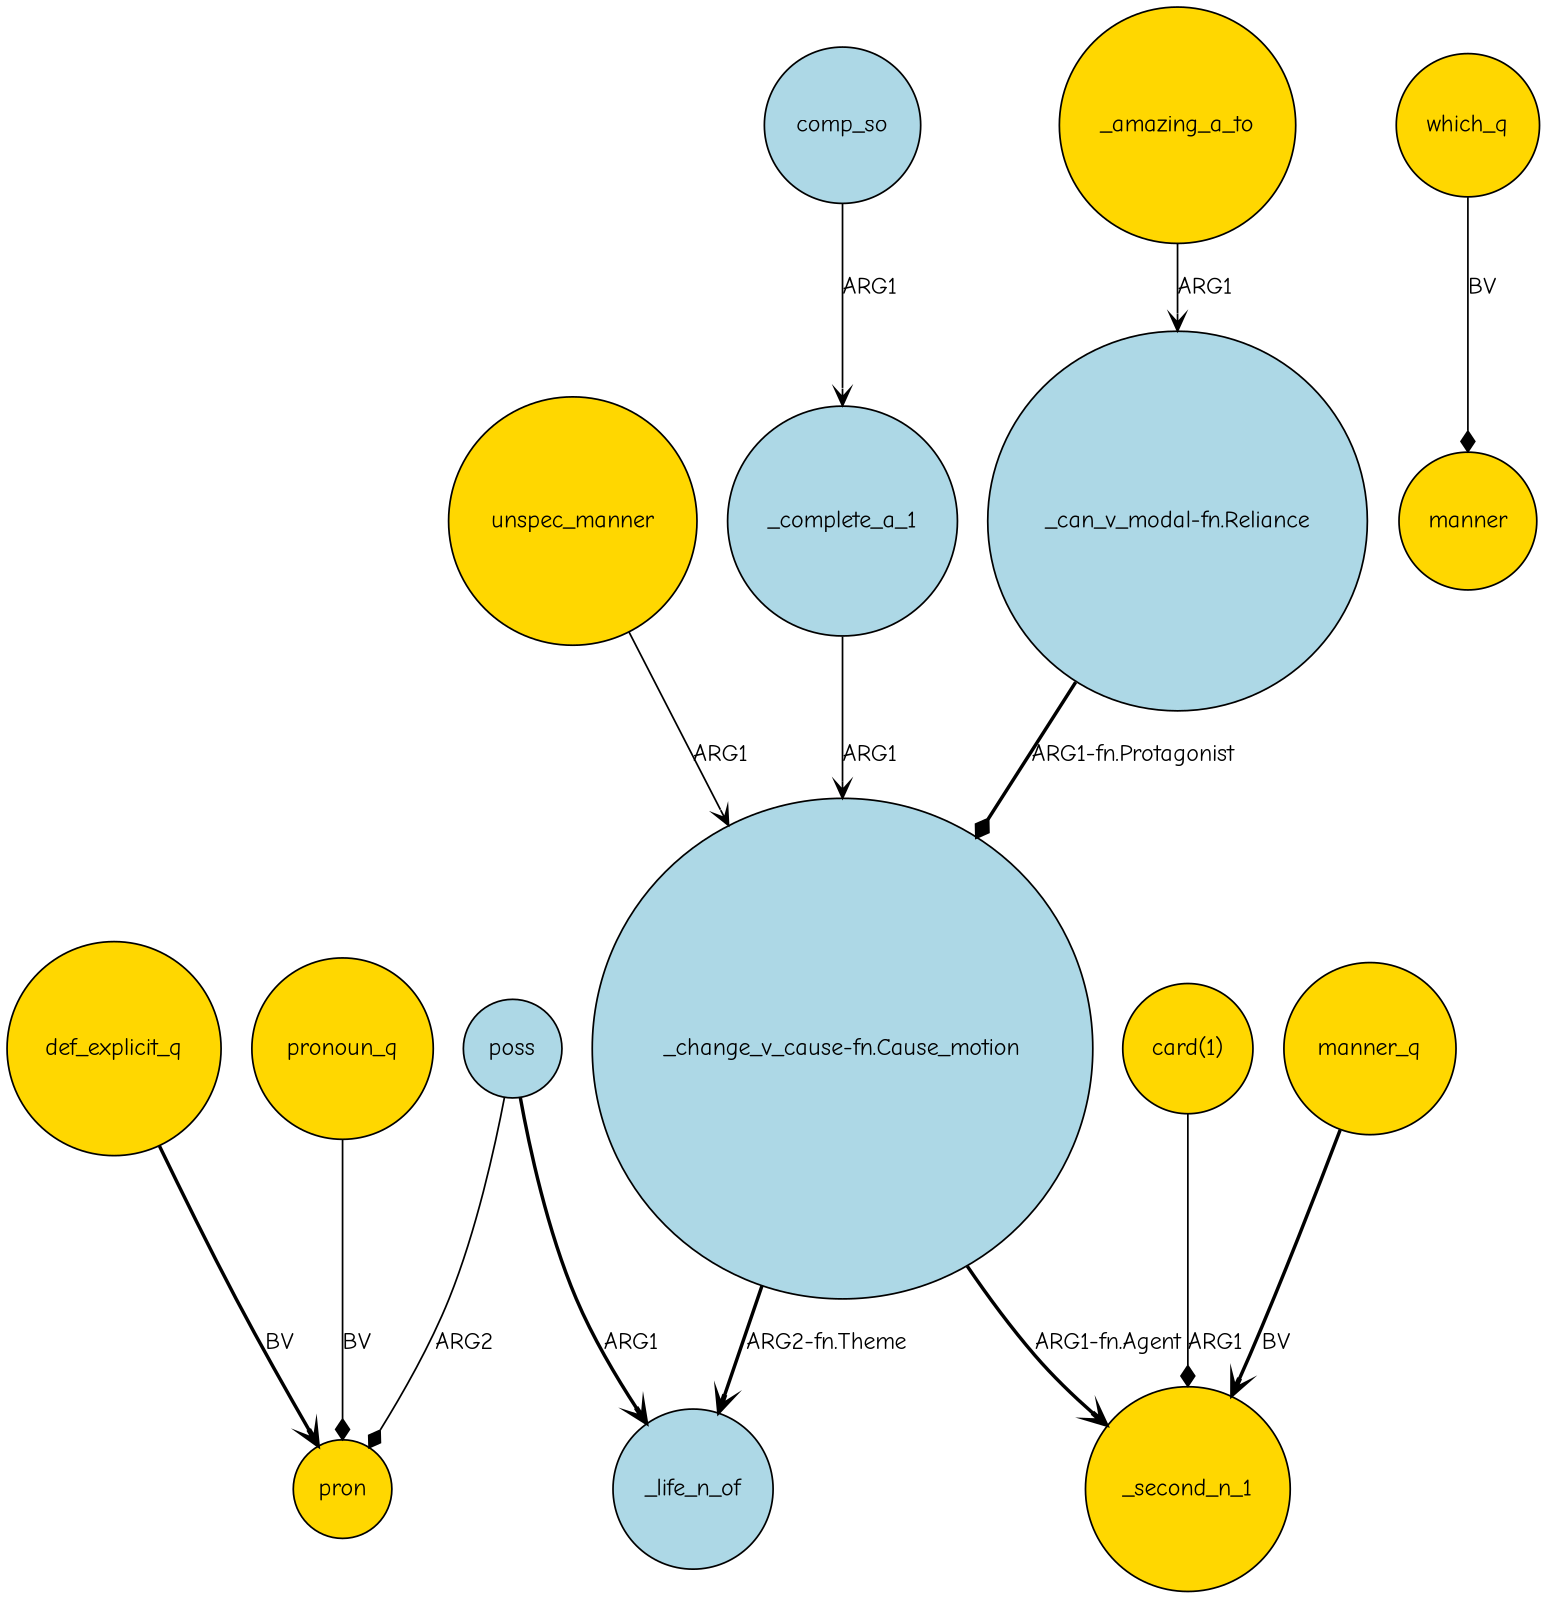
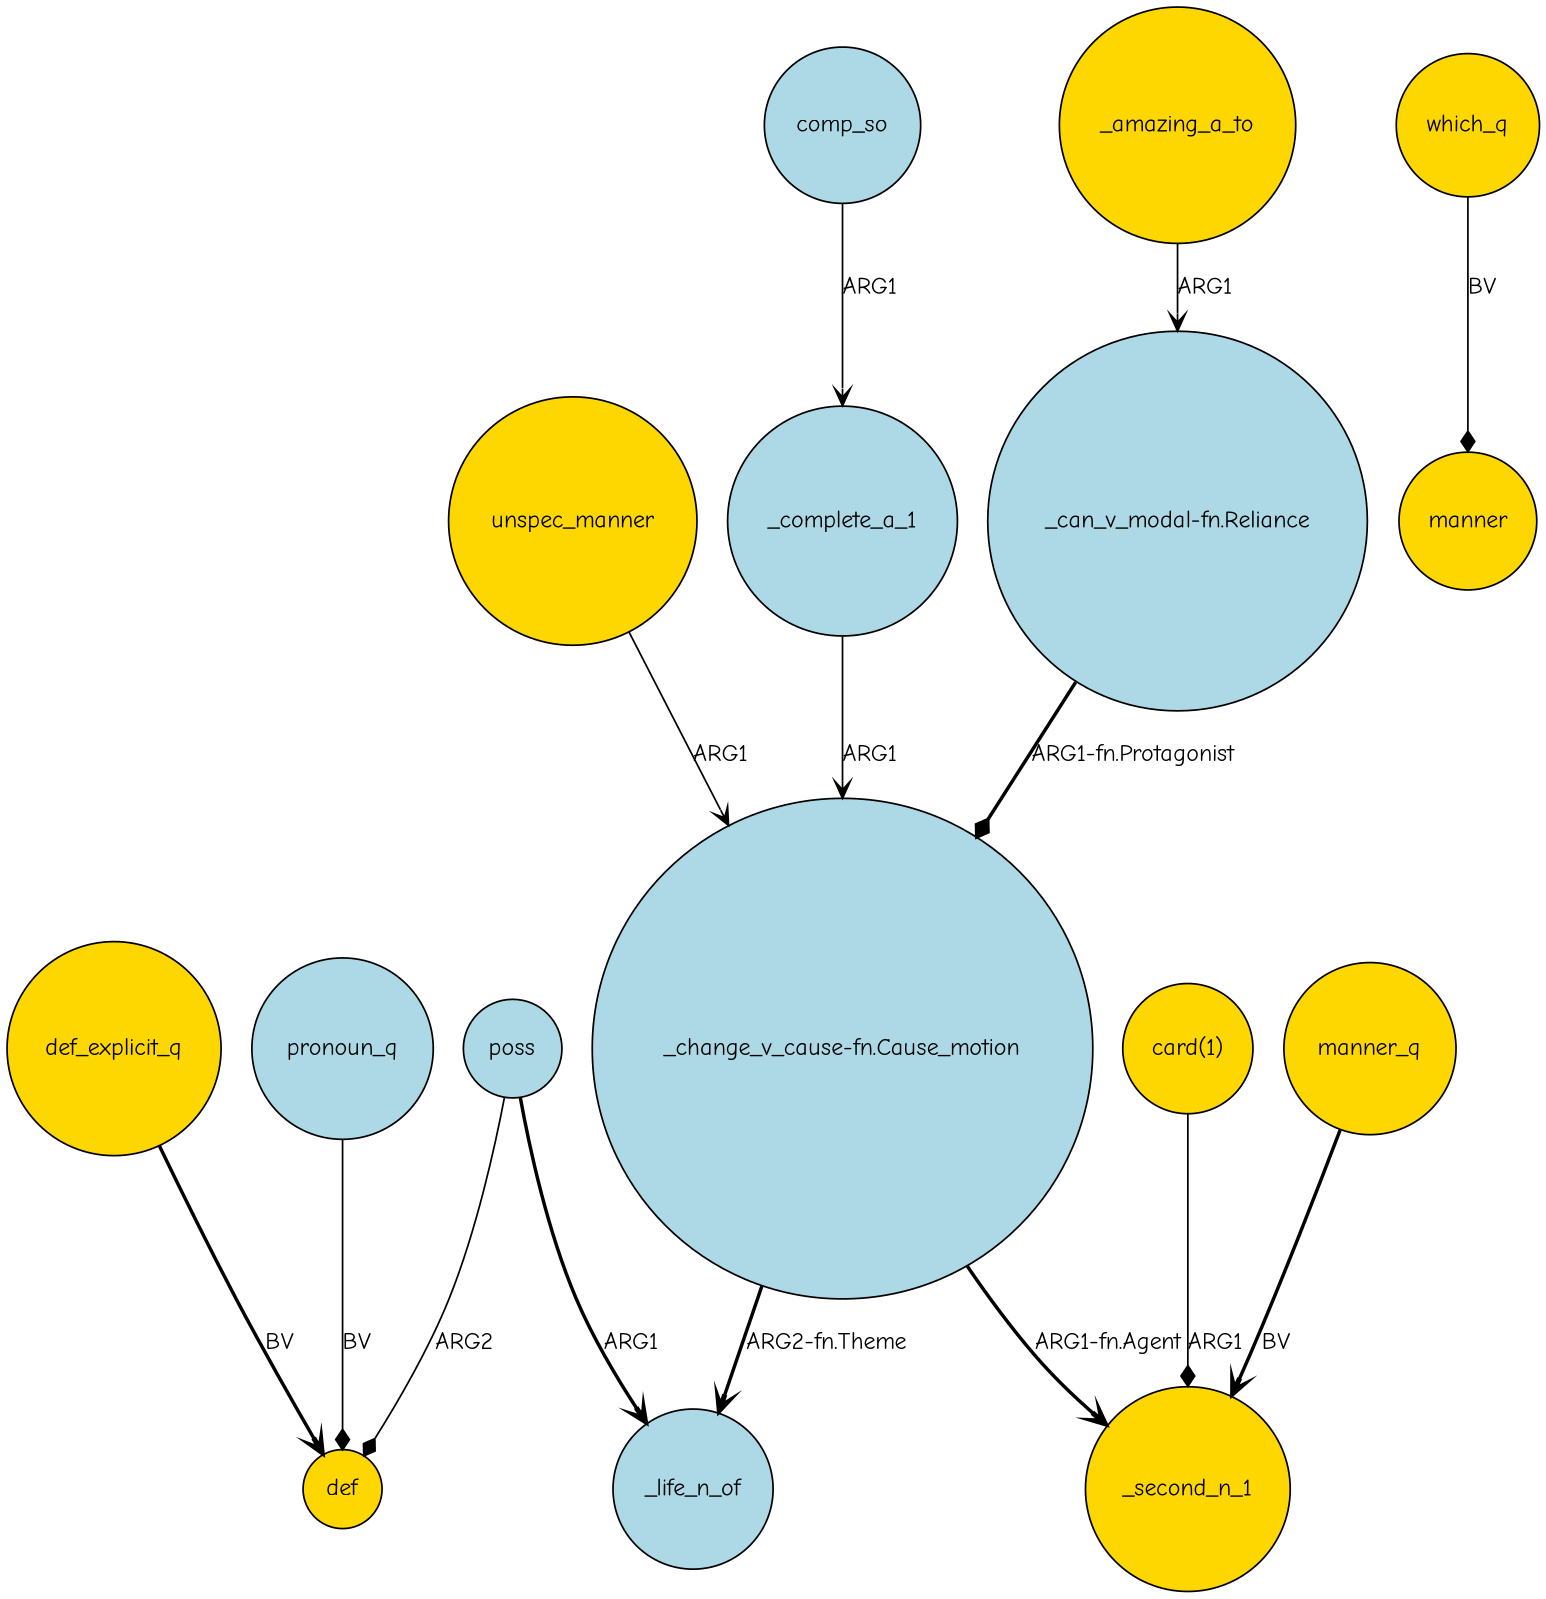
(343, 1049) -> (343, 1049)
(343, 1489) -> (343, 1489)
